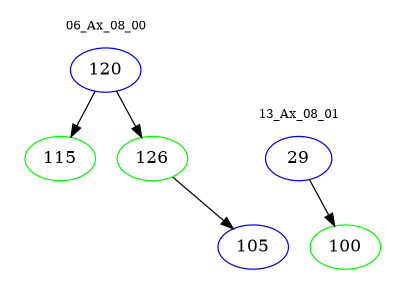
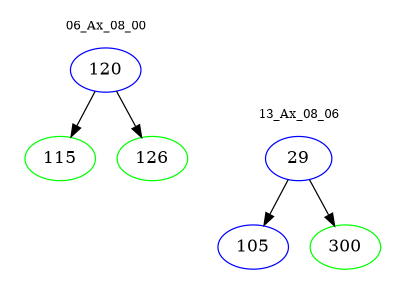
(299, 115) -> (299, 115)
(198, 199) -> (279, 197)
(345, 247) -> (345, 247)
